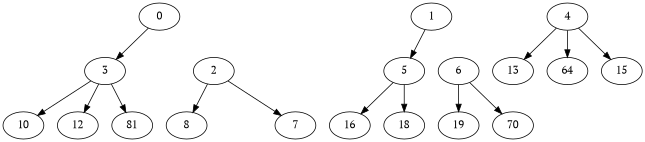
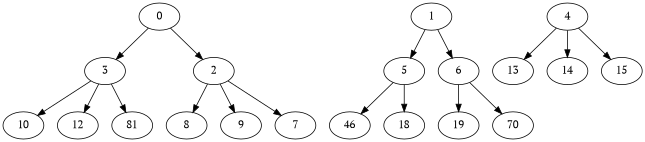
none -> (443, 40)
none -> (184, 41)
(567, 71) -> (567, 71)
none -> (241, 125)
(350, 125) -> (350, 125)
